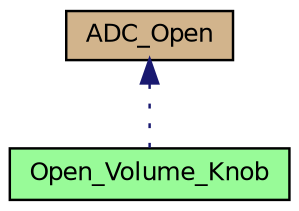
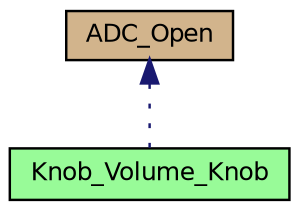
(150, 174) -> (150, 174)
